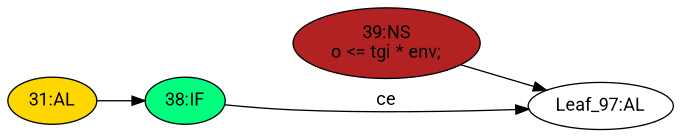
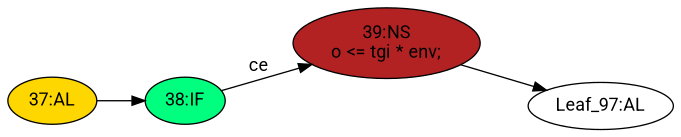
(52, 101) -> (52, 101)
(370, 112) -> (260, 79)
